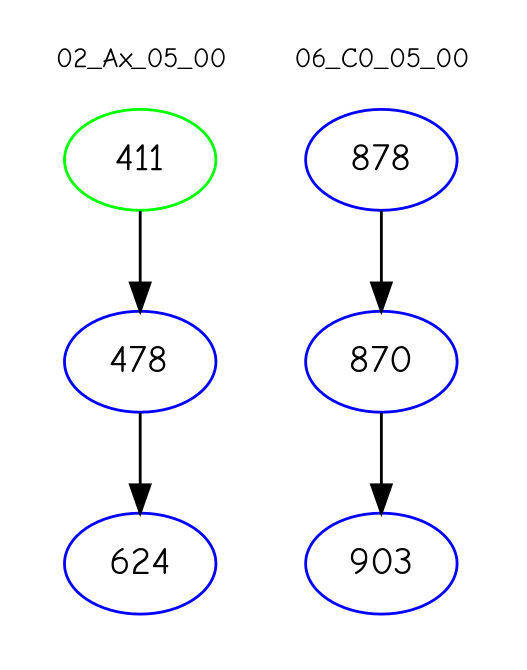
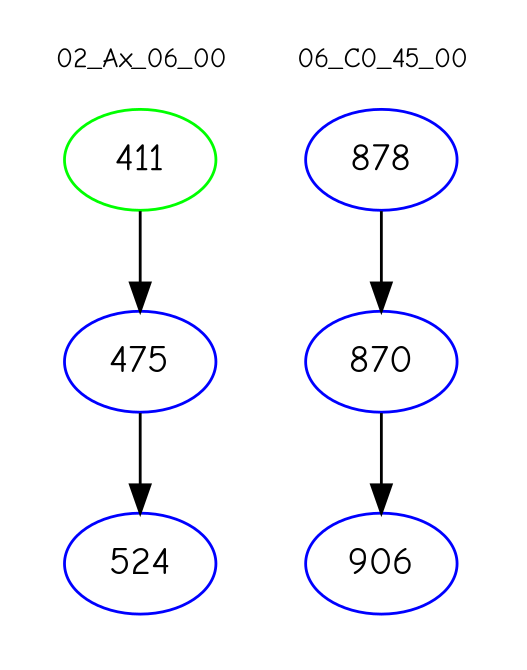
(142, 60) -> (142, 60)
(383, 60) -> (383, 60)
(140, 362) -> (140, 362)
(140, 564) -> (140, 564)
(381, 564) -> (381, 564)
